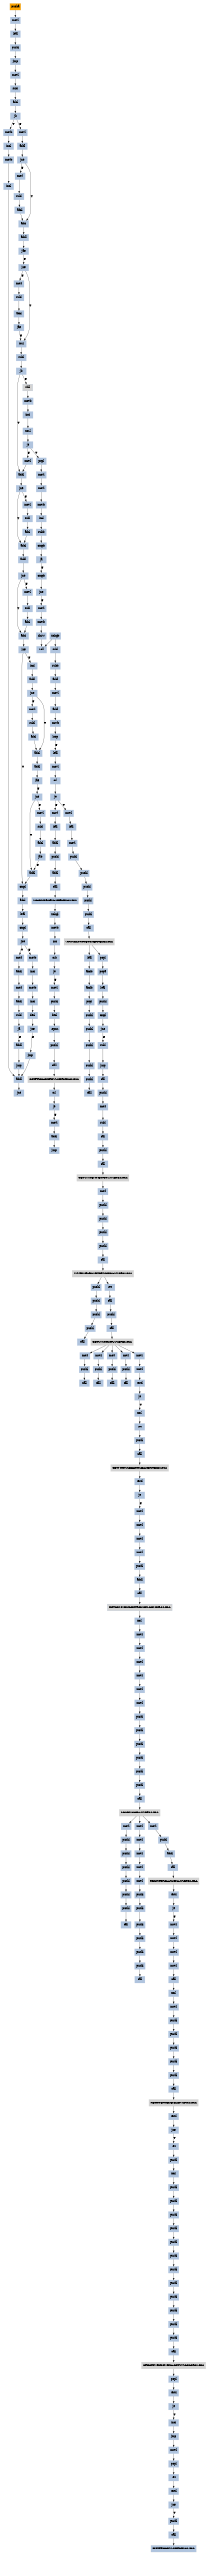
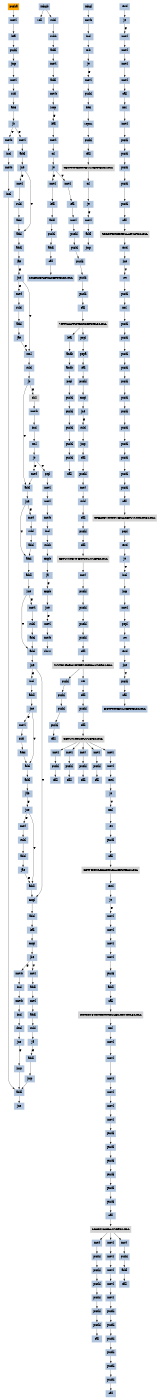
(41, 642) -> none
(55, 907) -> none
(174, 1881) -> none
